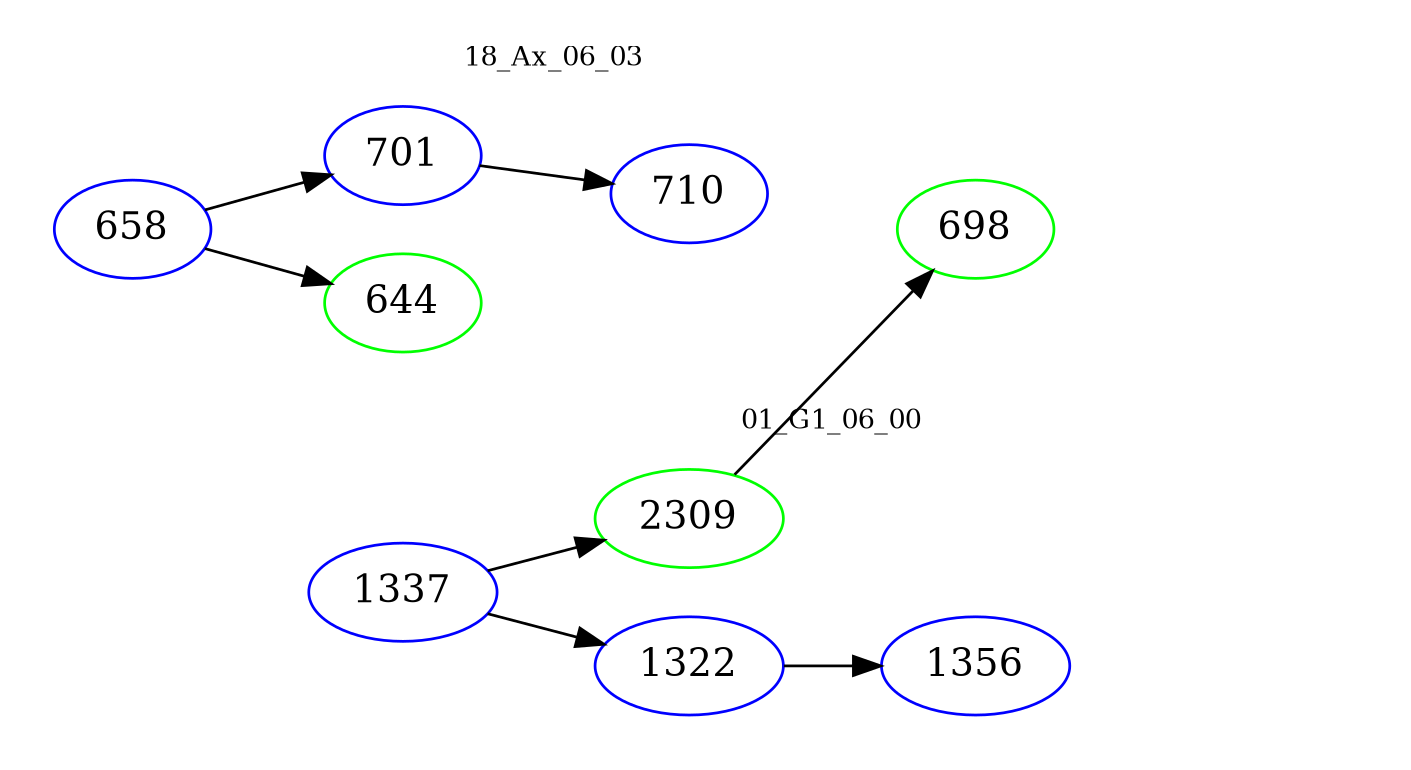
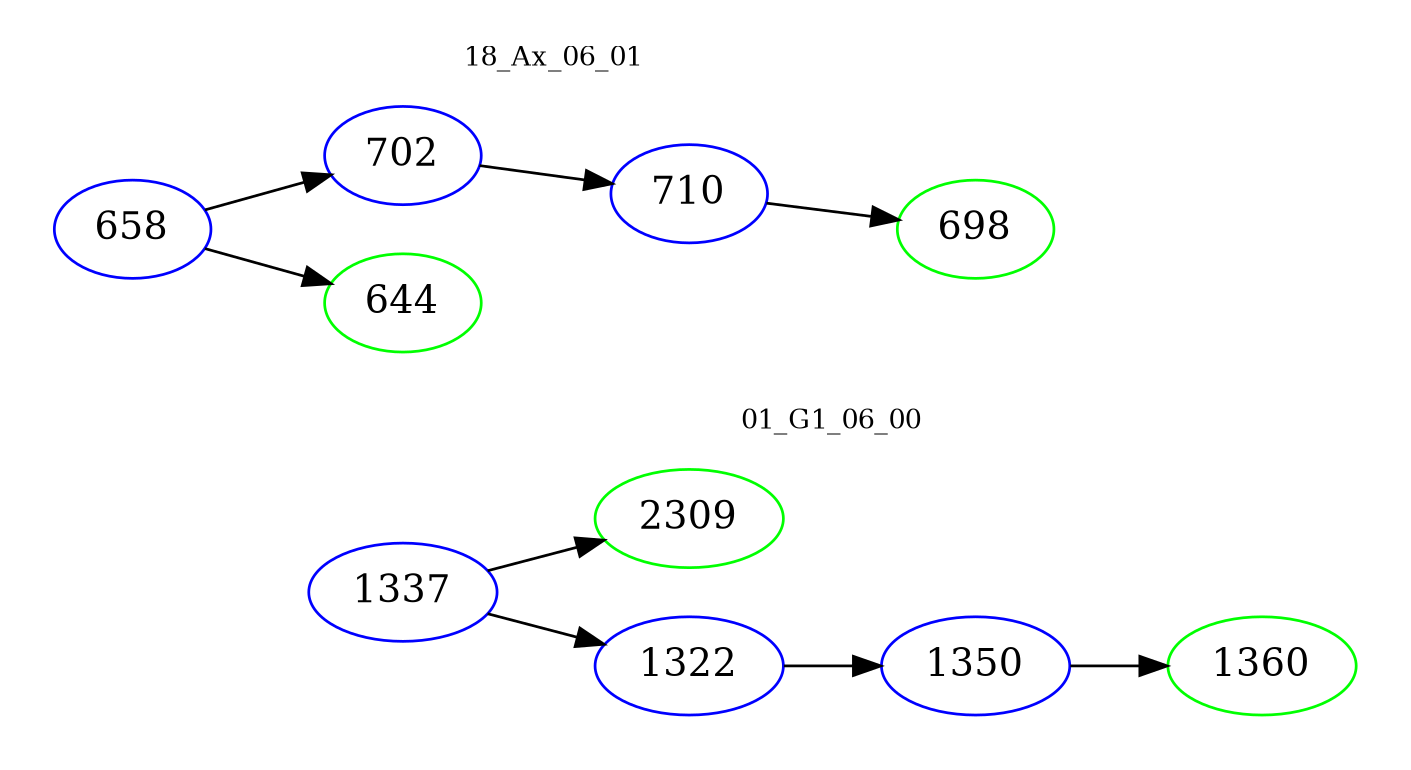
(554, 59) -> (554, 59)
(403, 156) -> (403, 156)
(851, 355) -> (819, 210)
(976, 666) -> (976, 666)
none -> (1262, 666)
